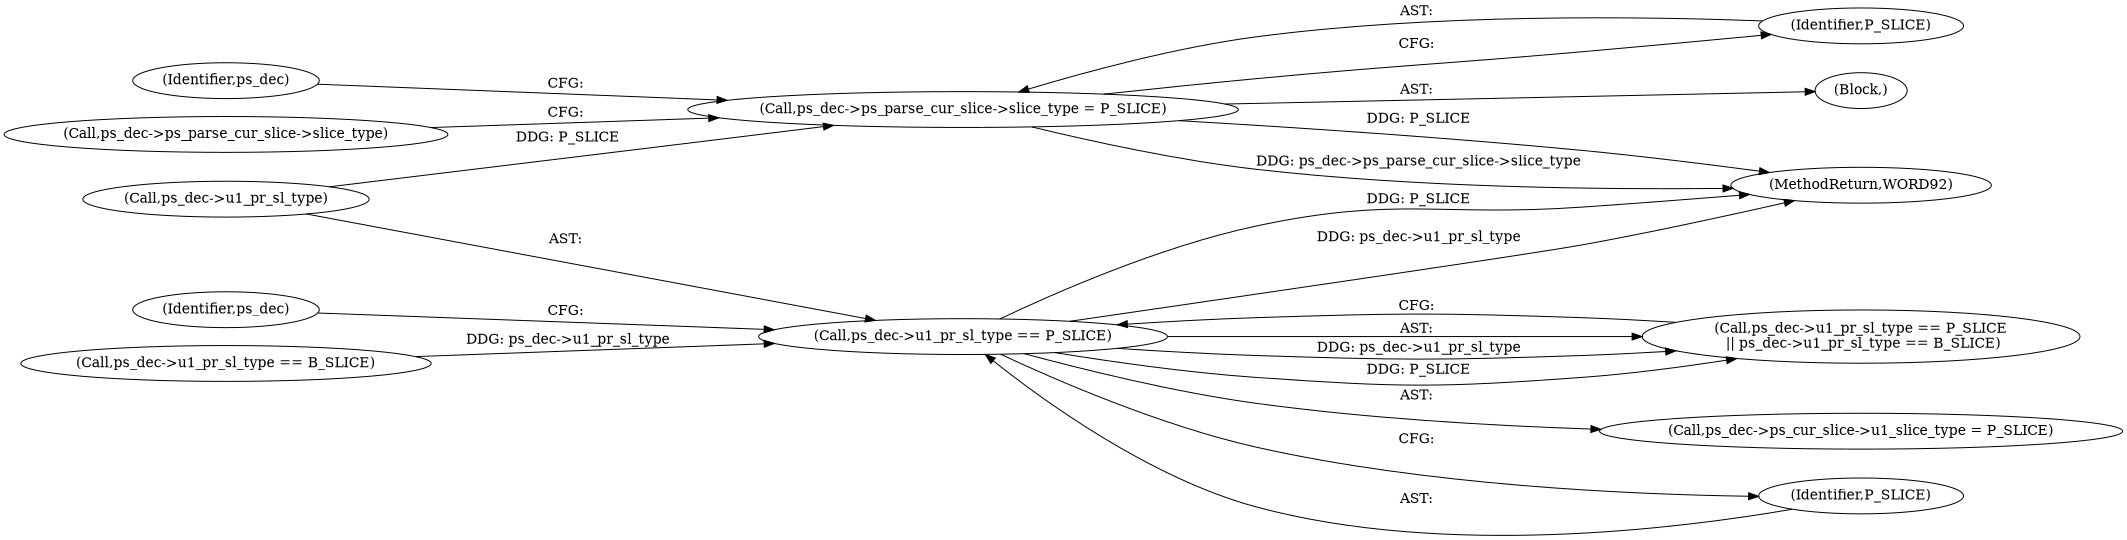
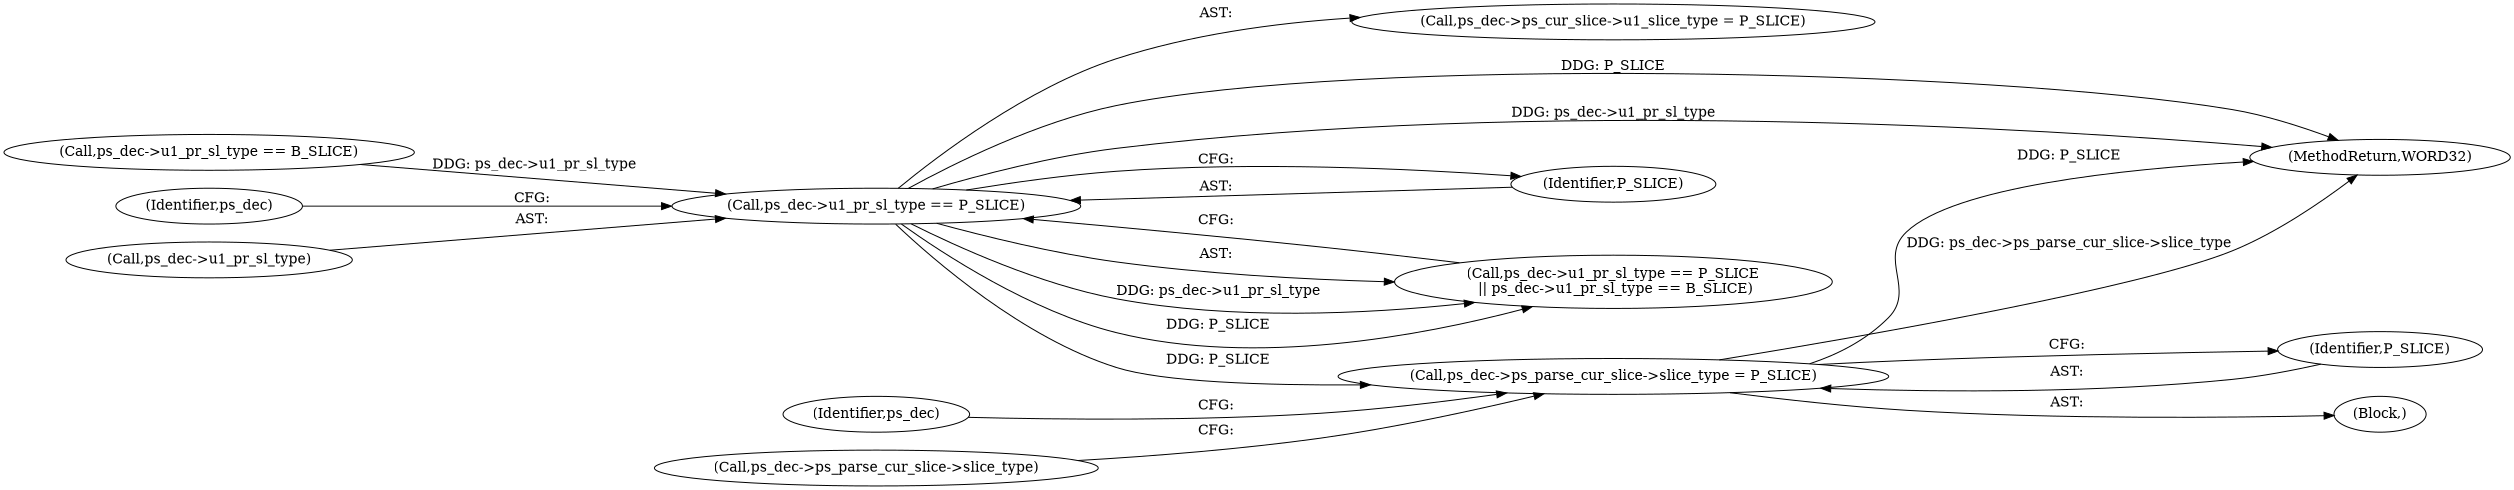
(577, 157) -> (1107, 364)
(1861, 185) -> (2380, 157)
